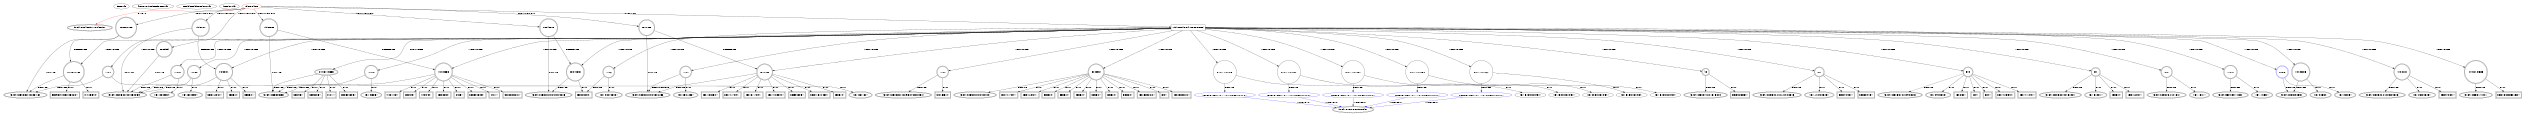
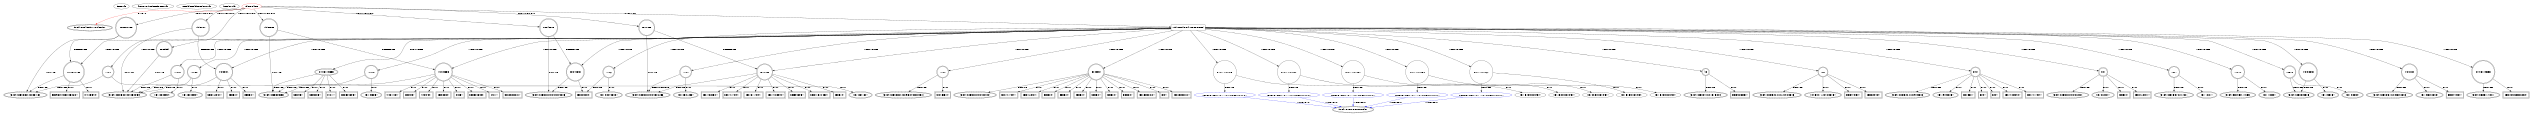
(2282, 72) -> (2290, 72)
(1819, 95) -> (1823, 95)
